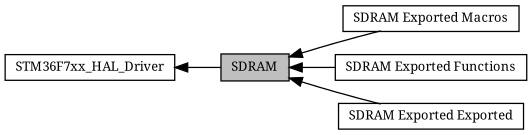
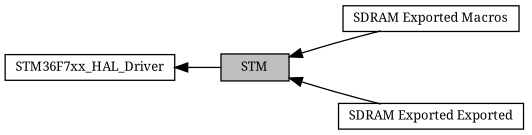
(255, 67) -> (255, 67)
(431, 67) -> none
